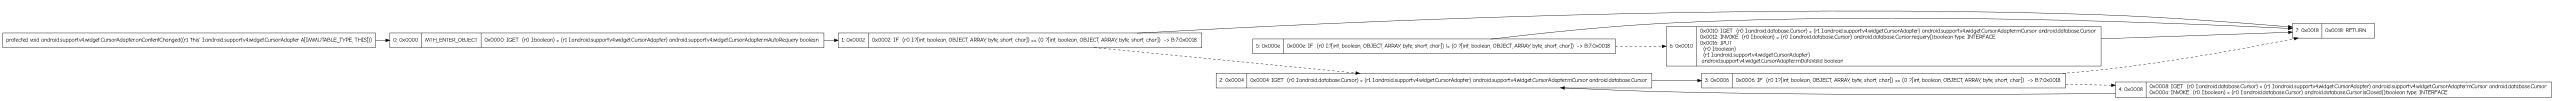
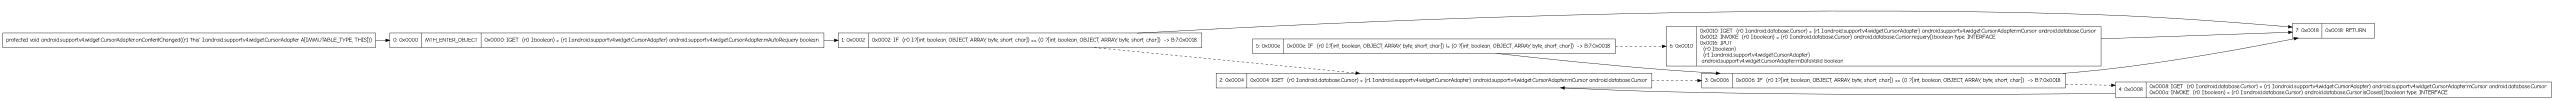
(1889, 18) -> (1606, 65)
(2179, 59) -> (2179, 59)
(1675, 81) -> (1675, 81)
